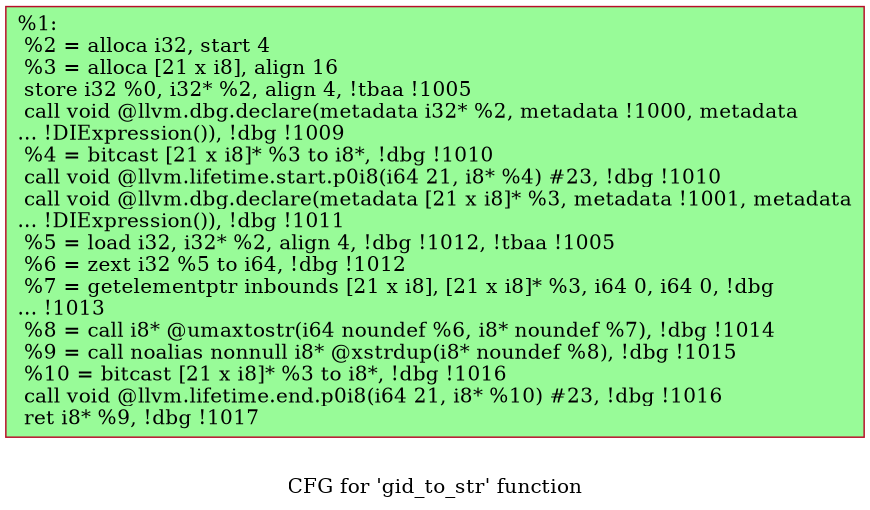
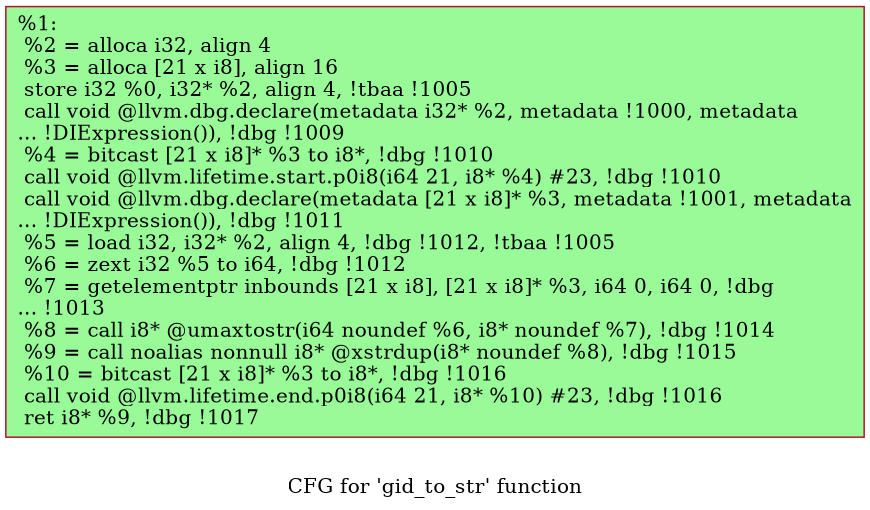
(145, 46) -> (145, 46)
